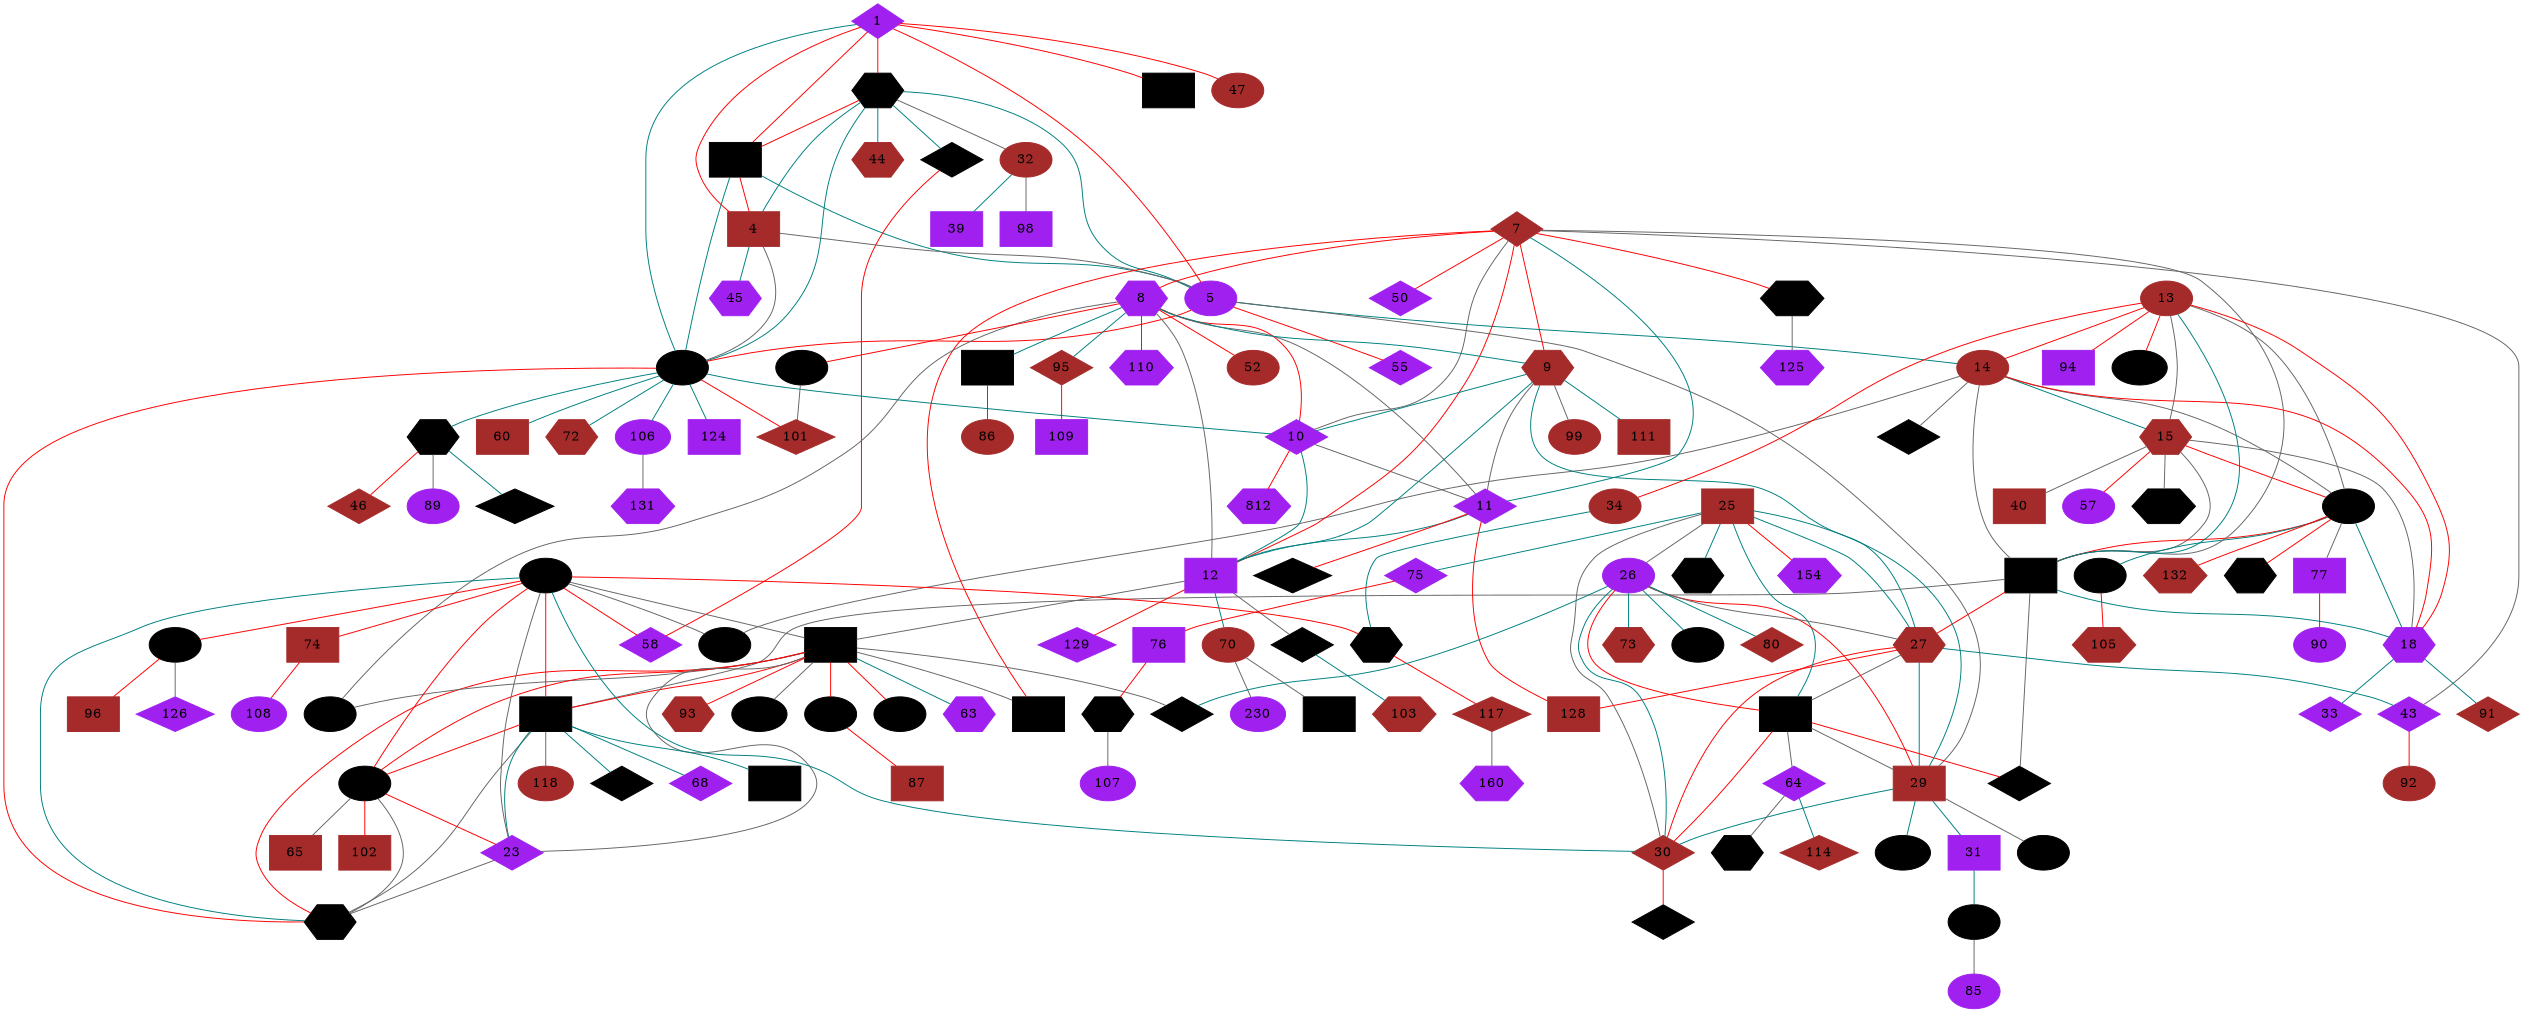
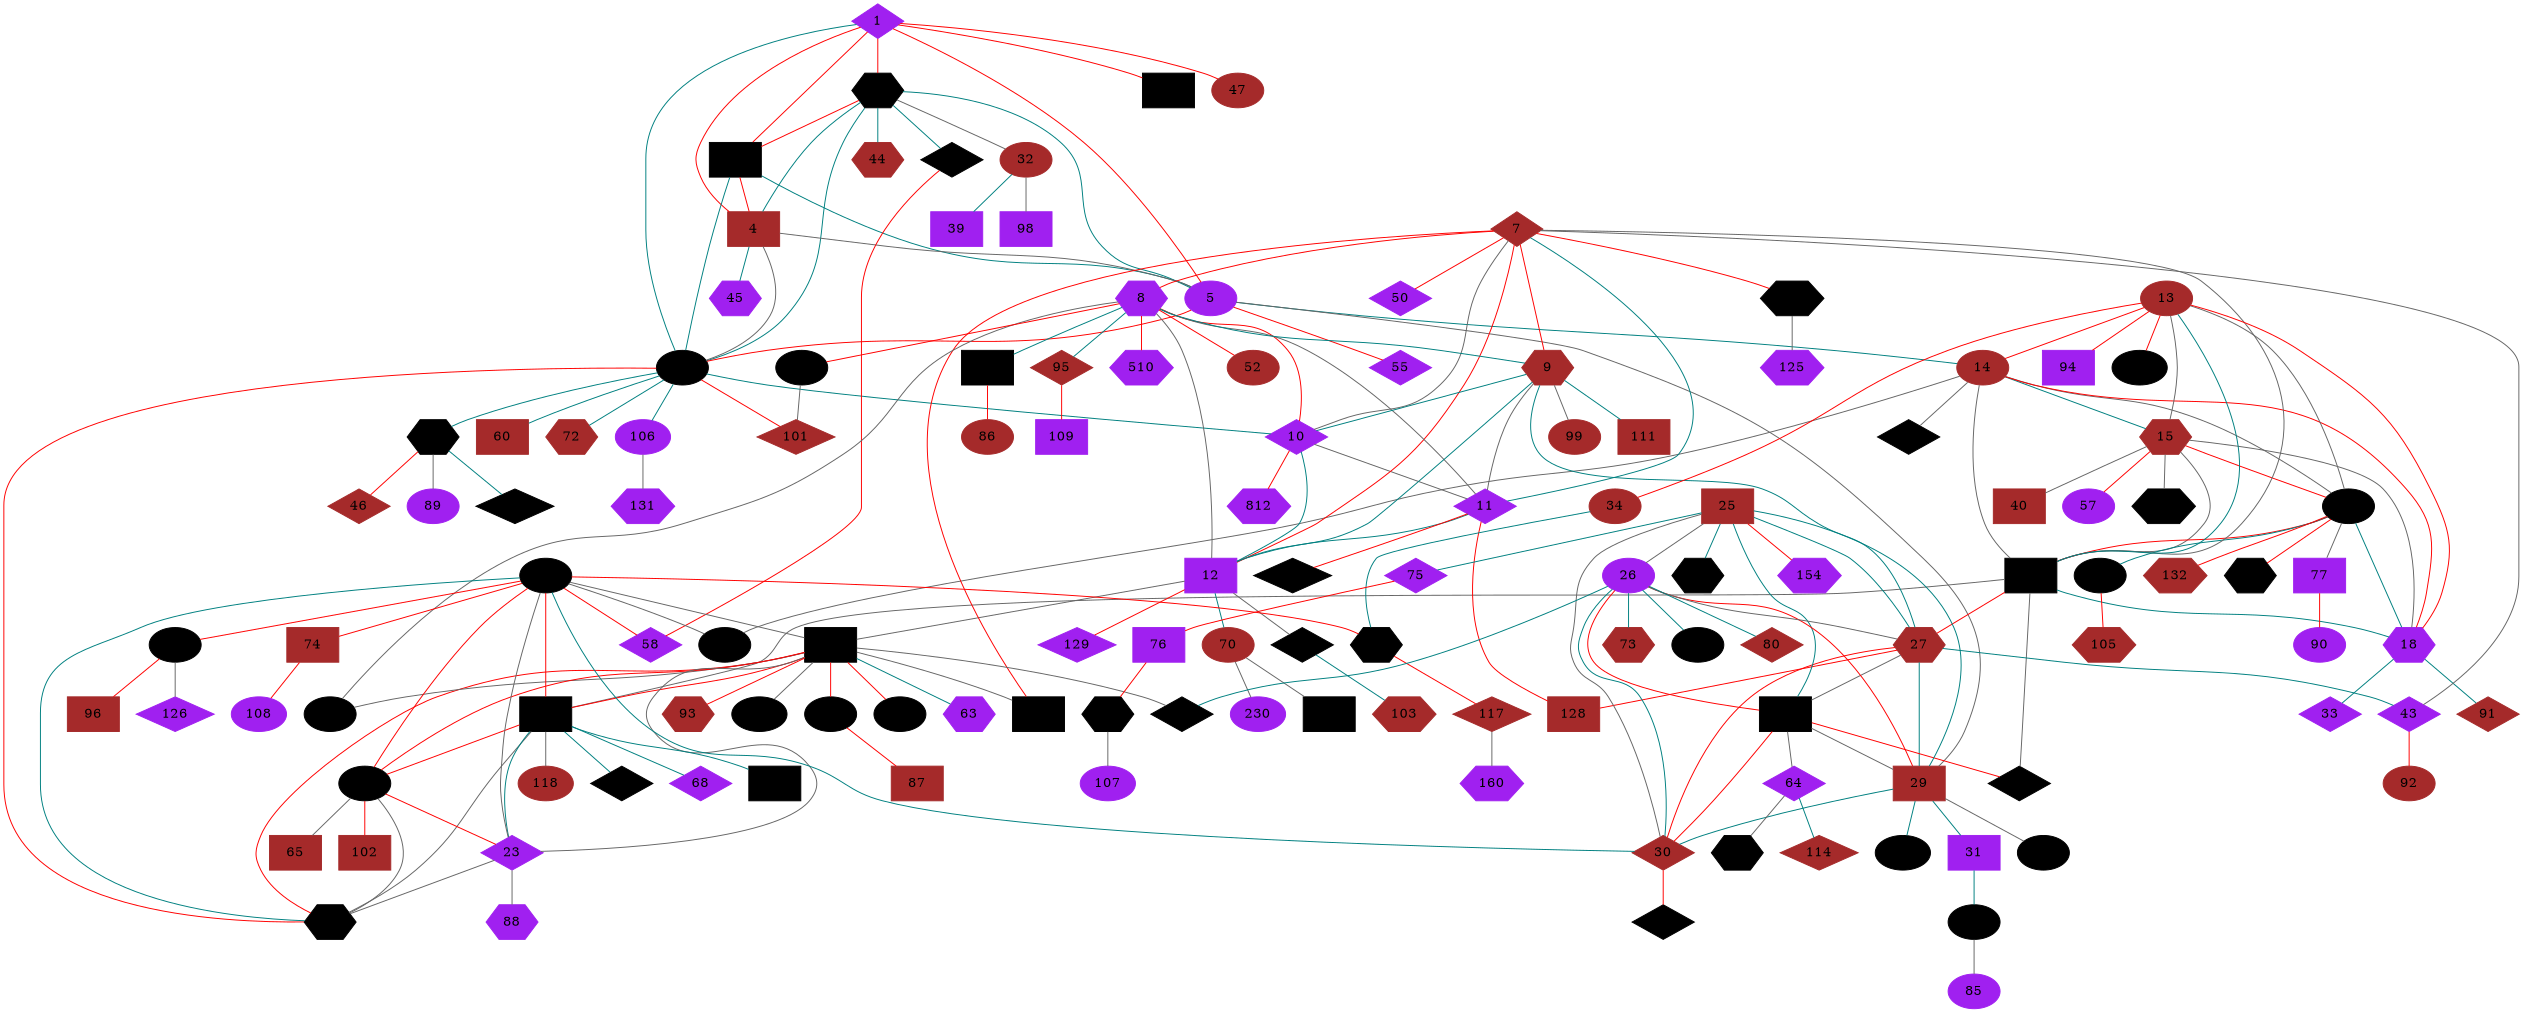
(1142, 368) -> (1142, 368)
(714, 437) -> none
none -> (512, 922)
